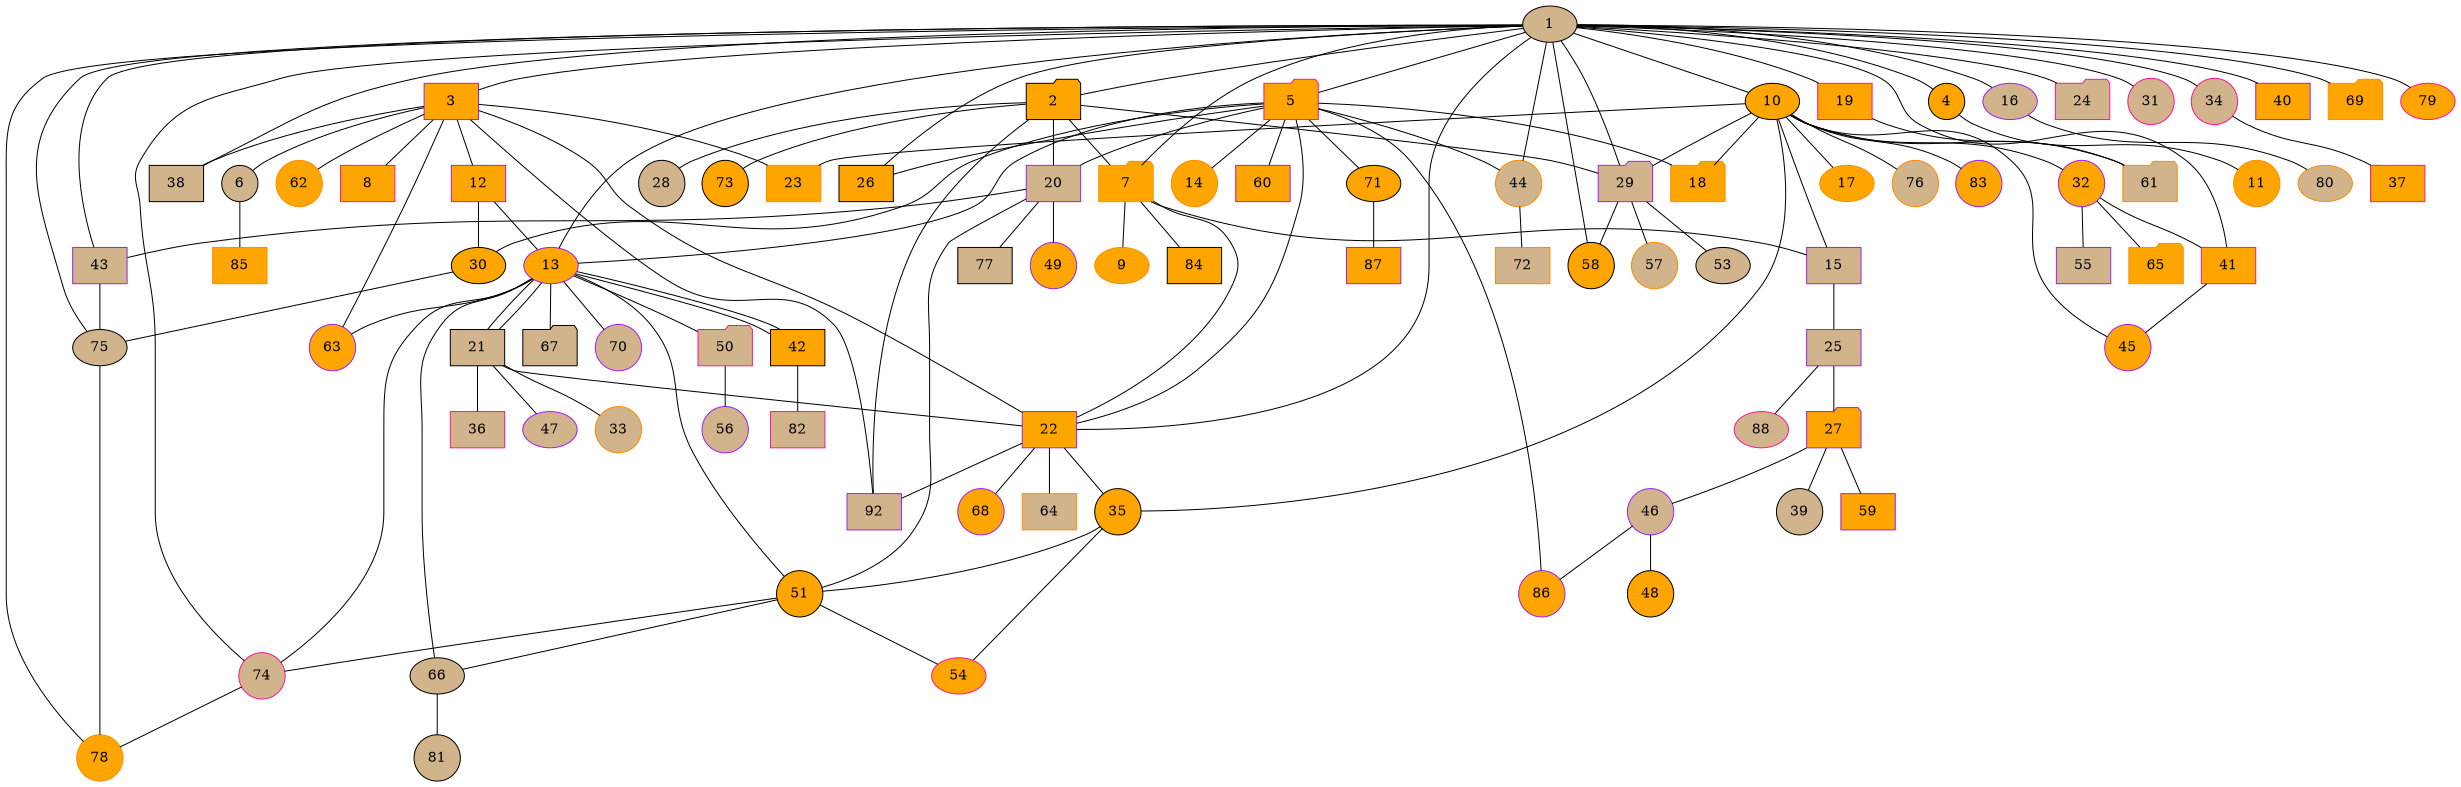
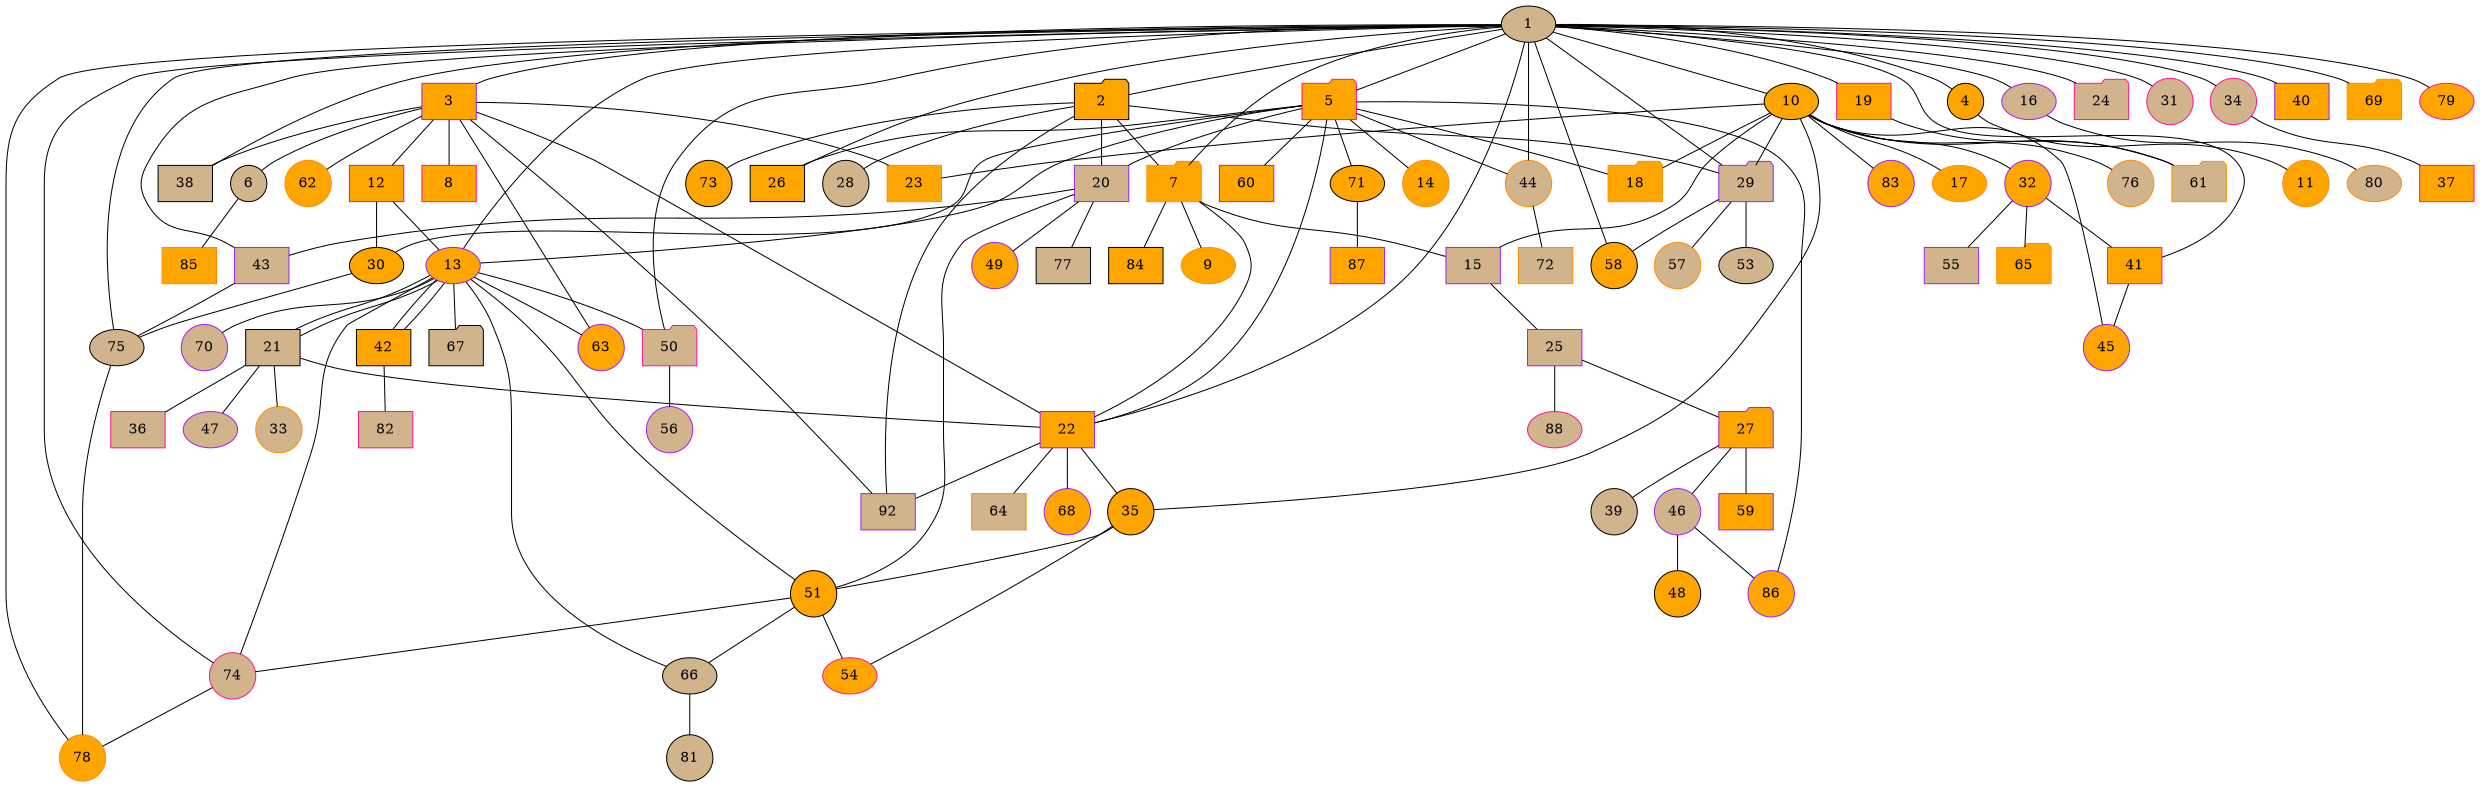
none -> (990, 60)
